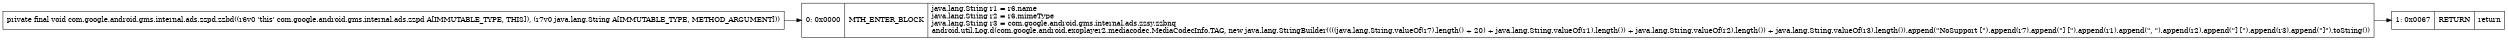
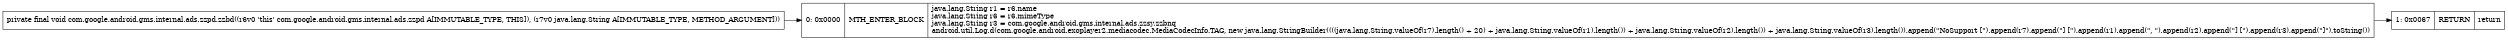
(993, 16) -> (993, 16)
